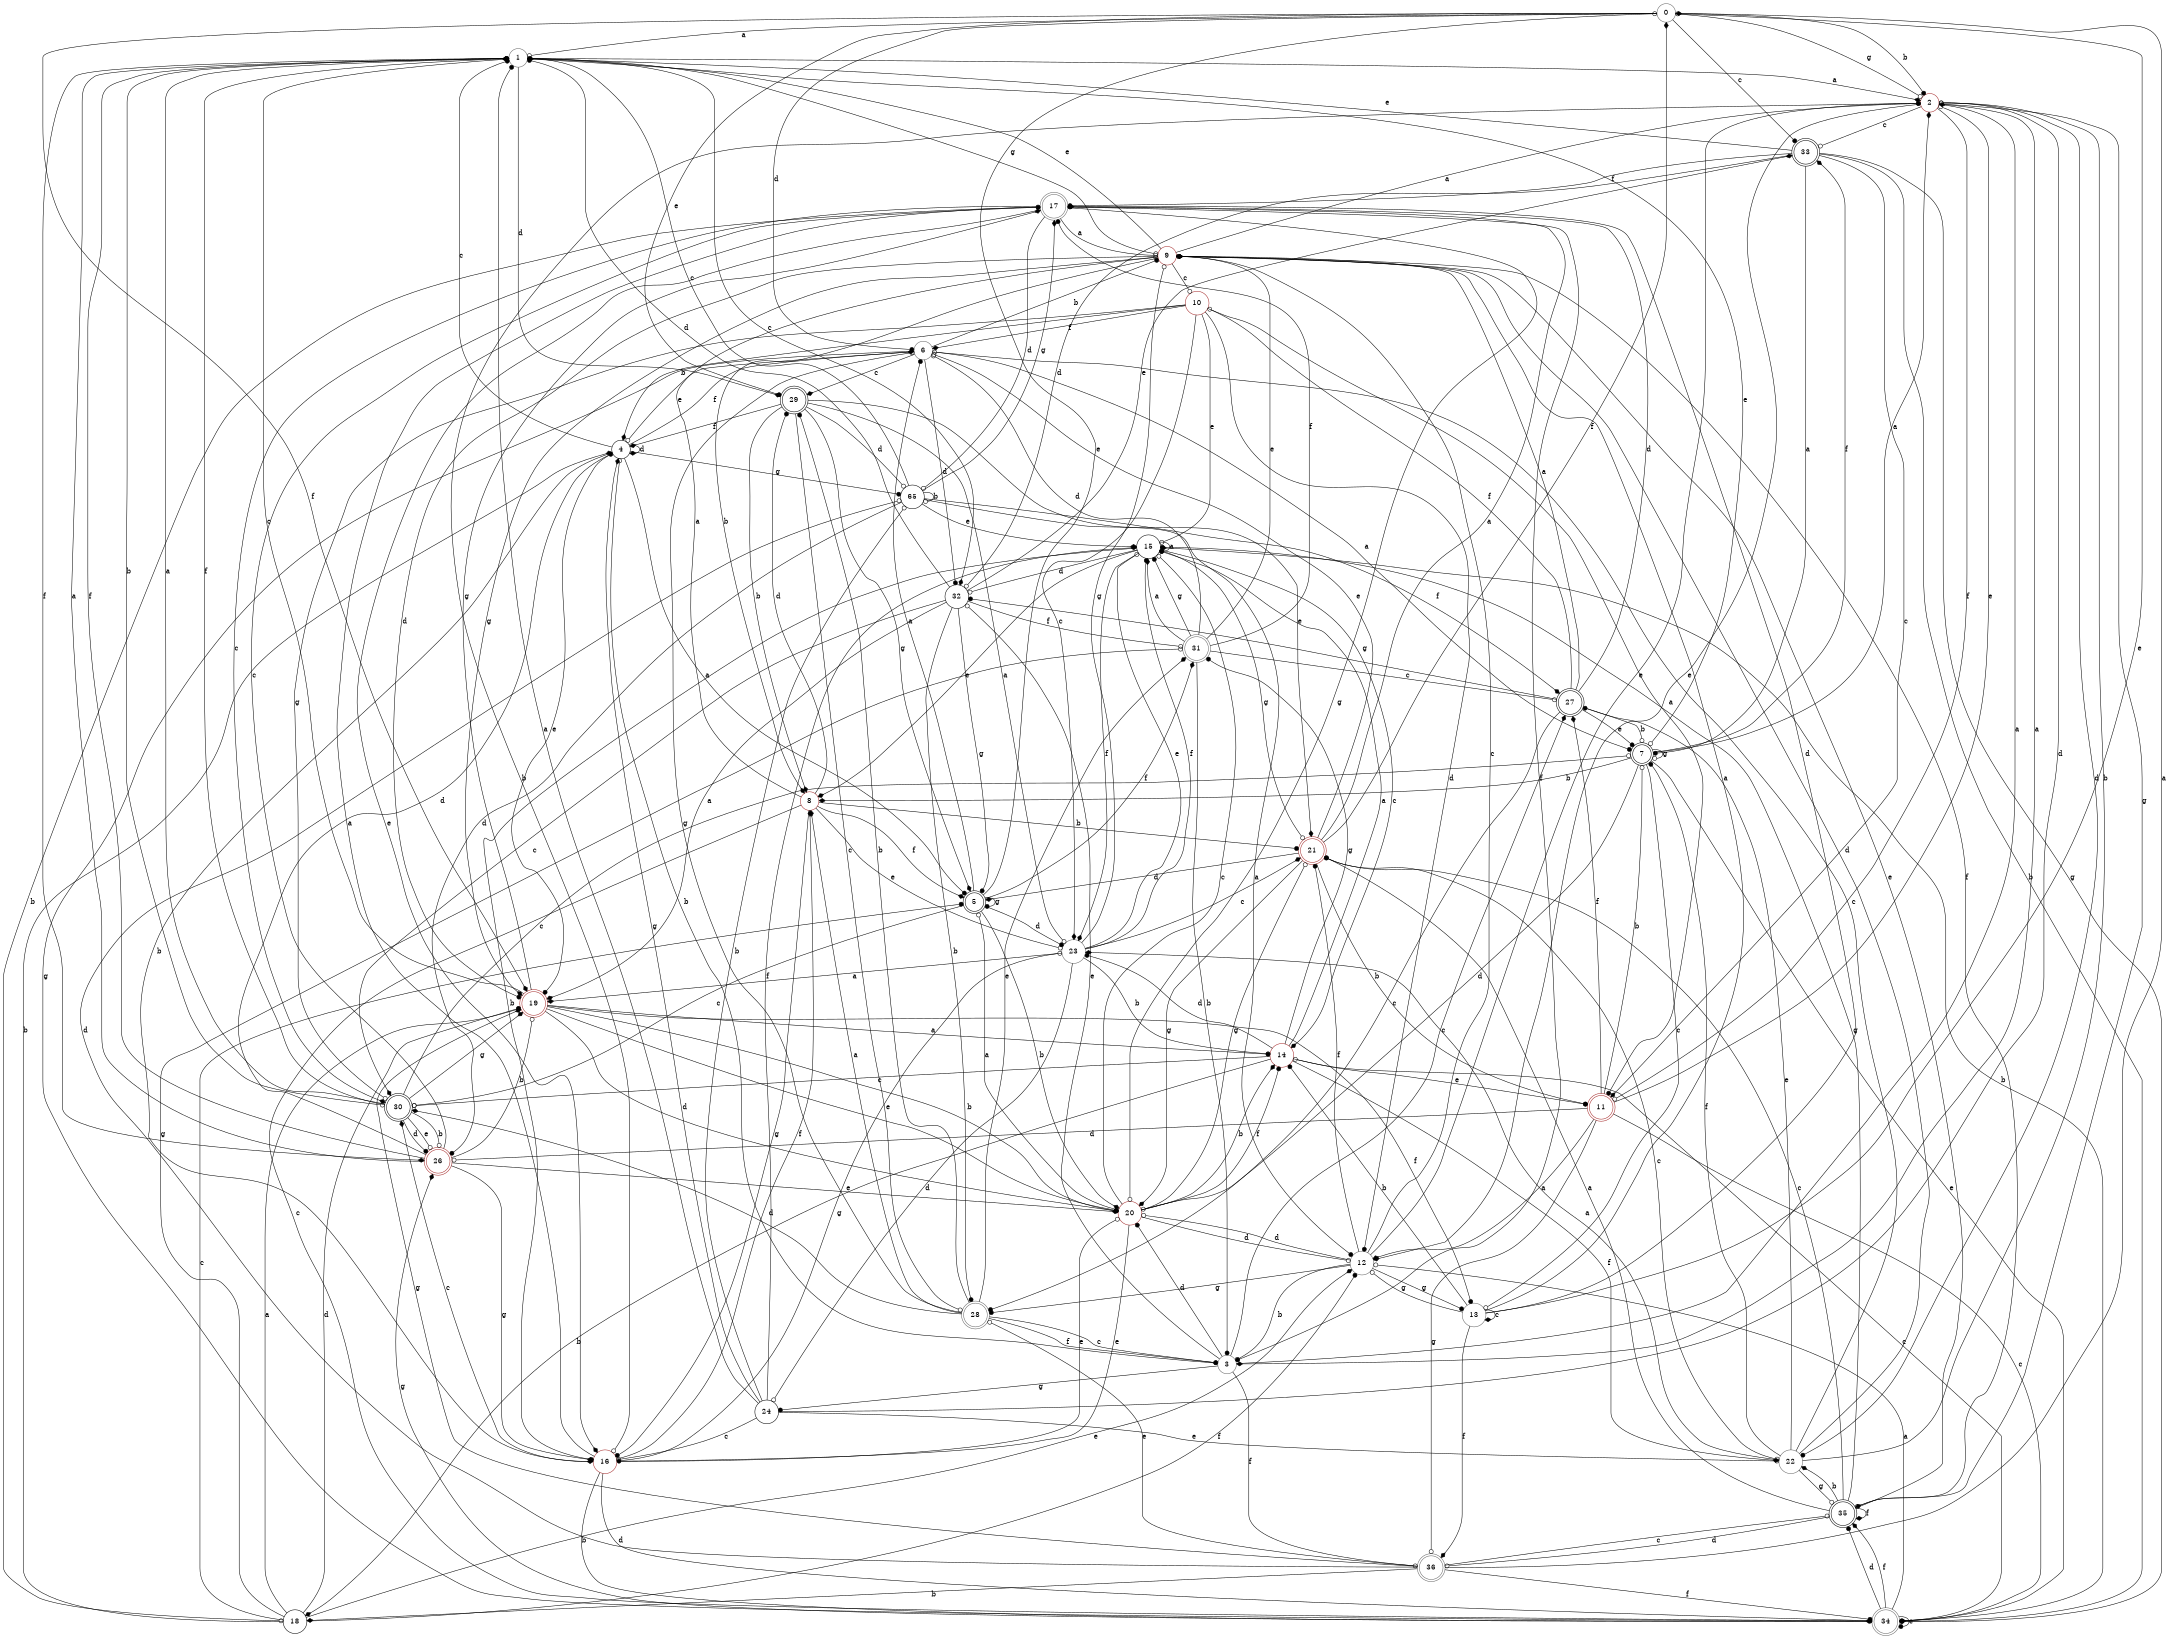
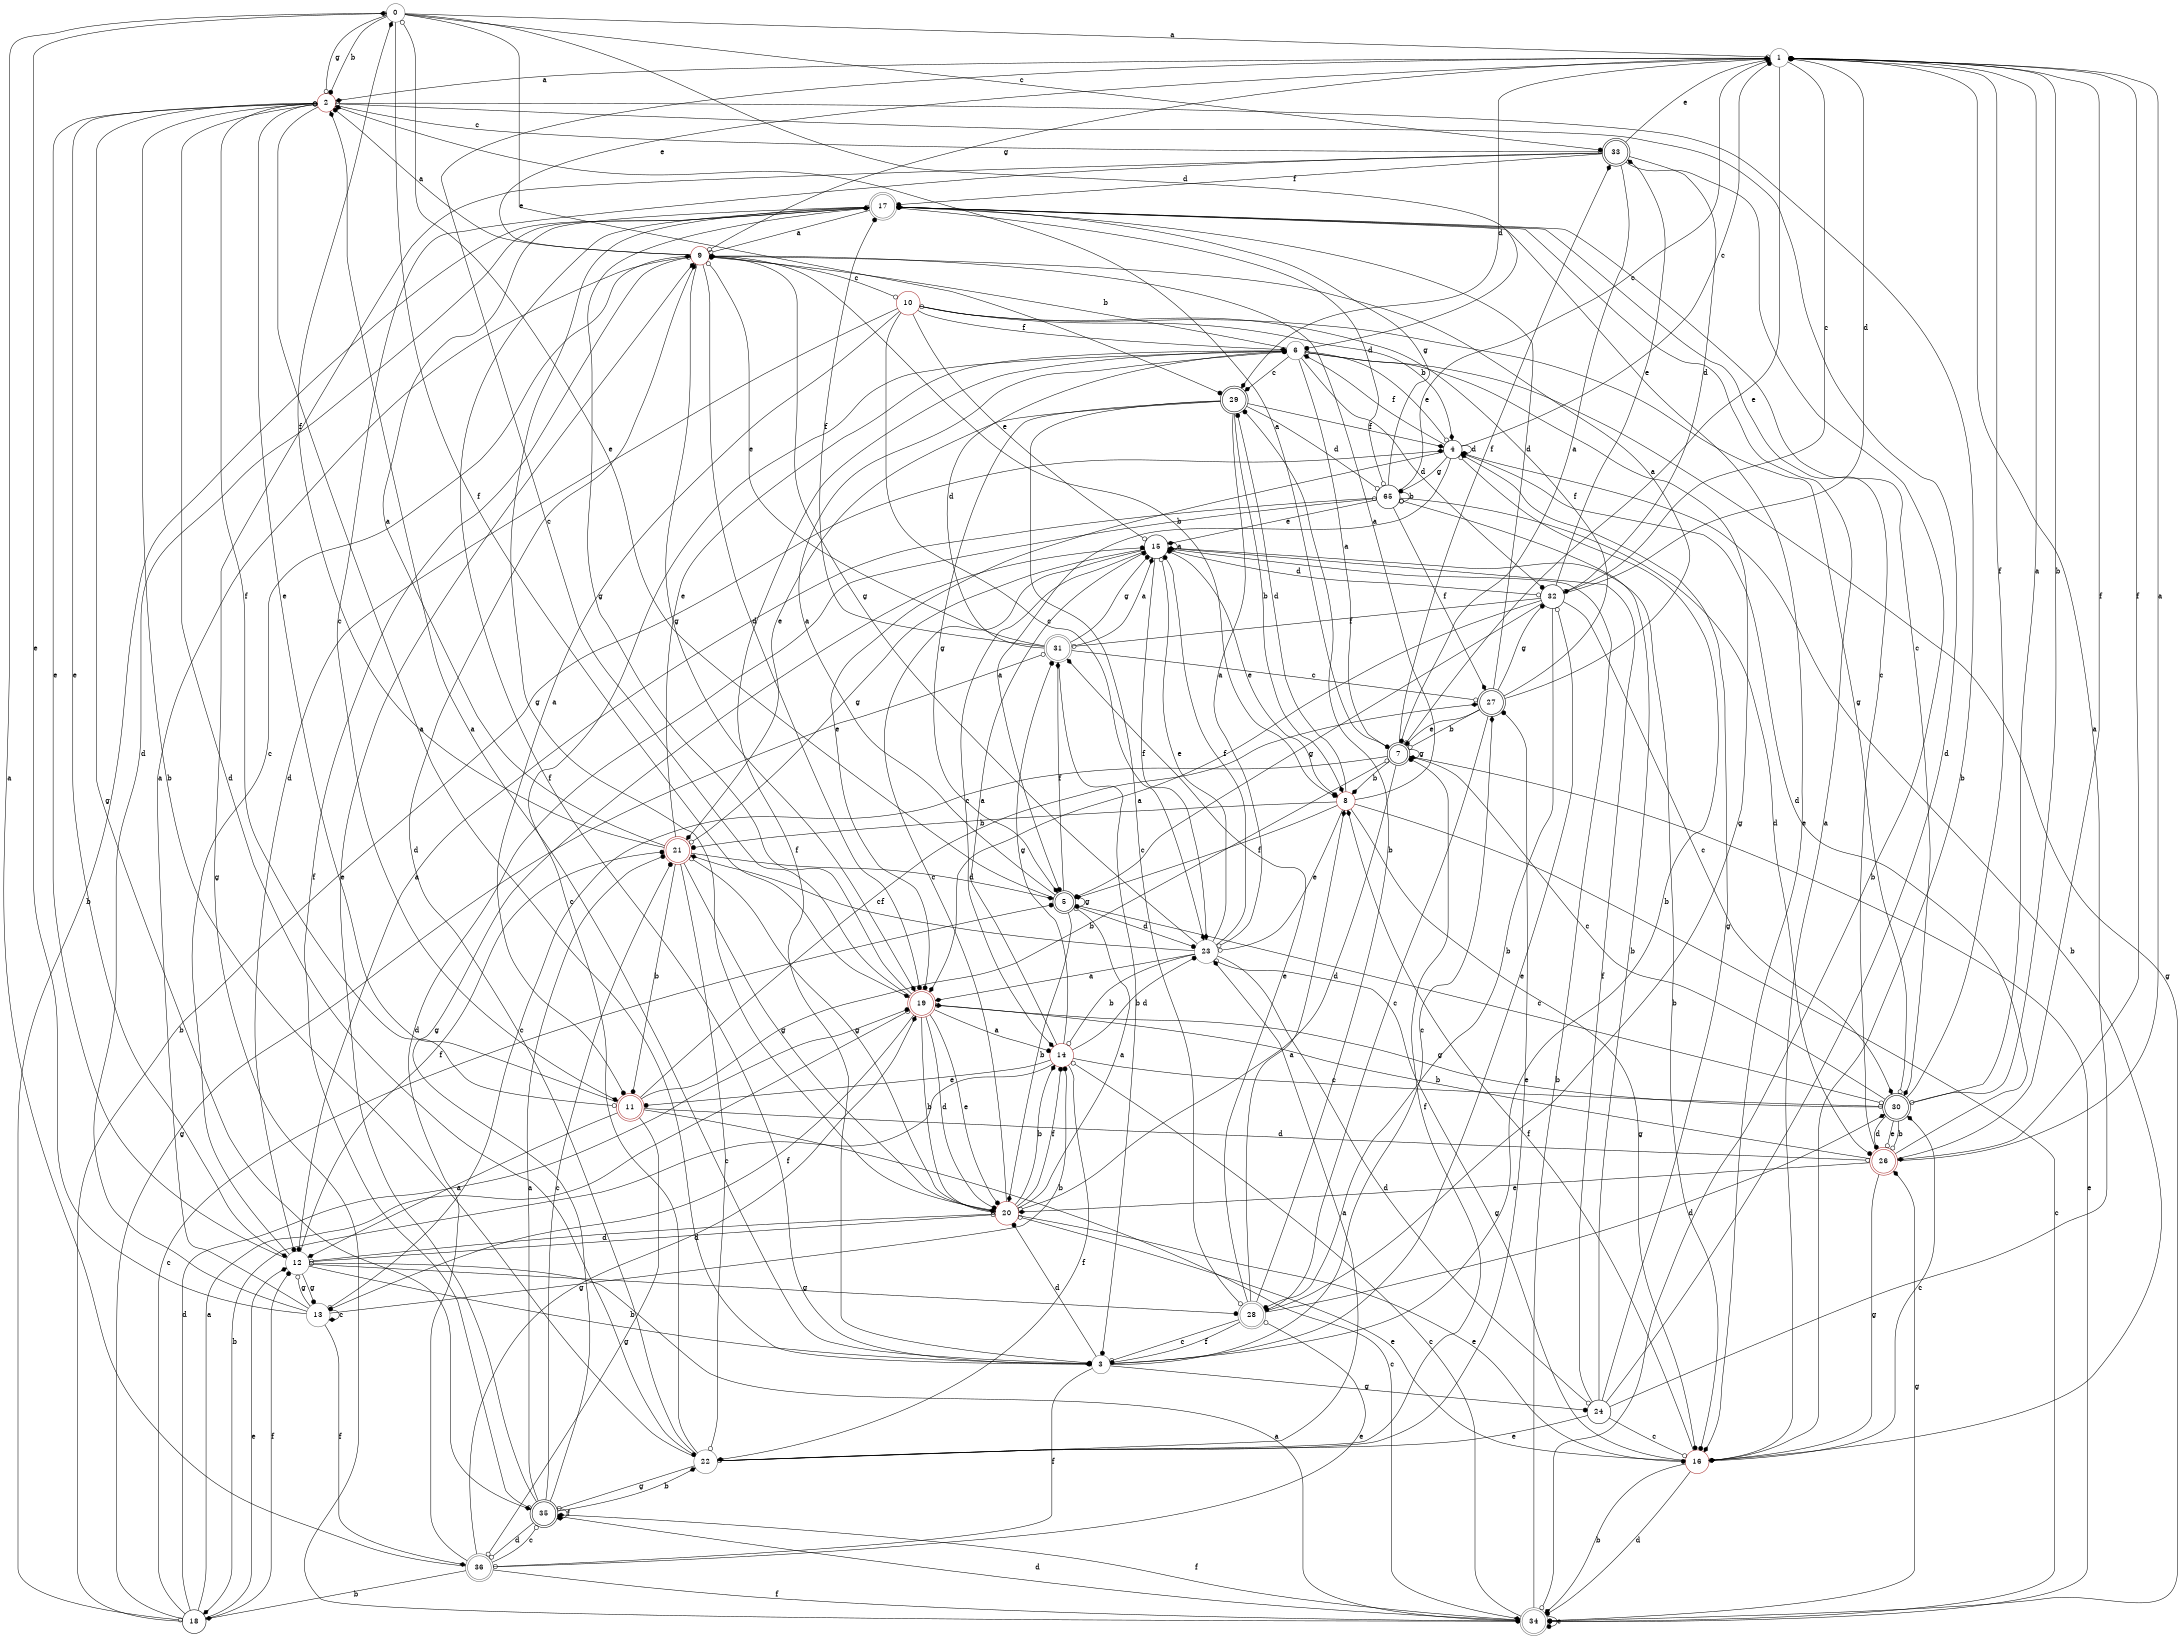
none -> (756, 783)
(922, 784) -> (1621, 966)
